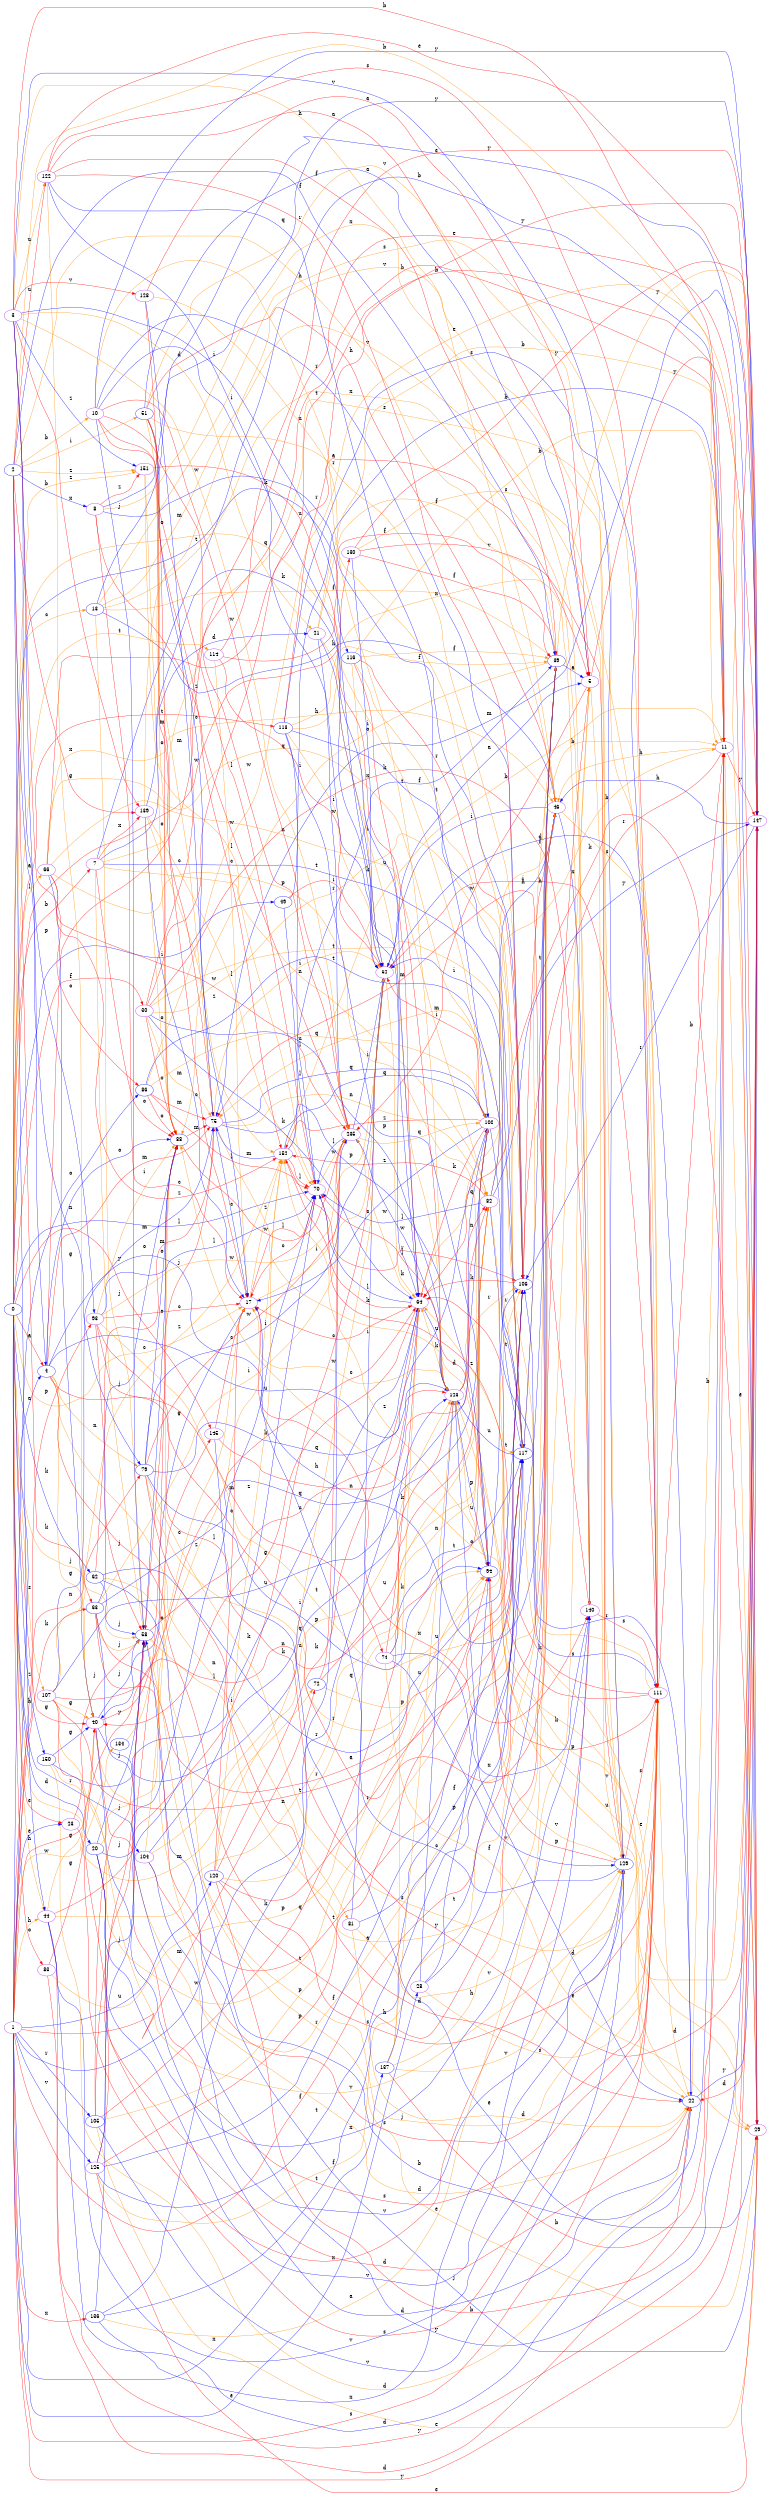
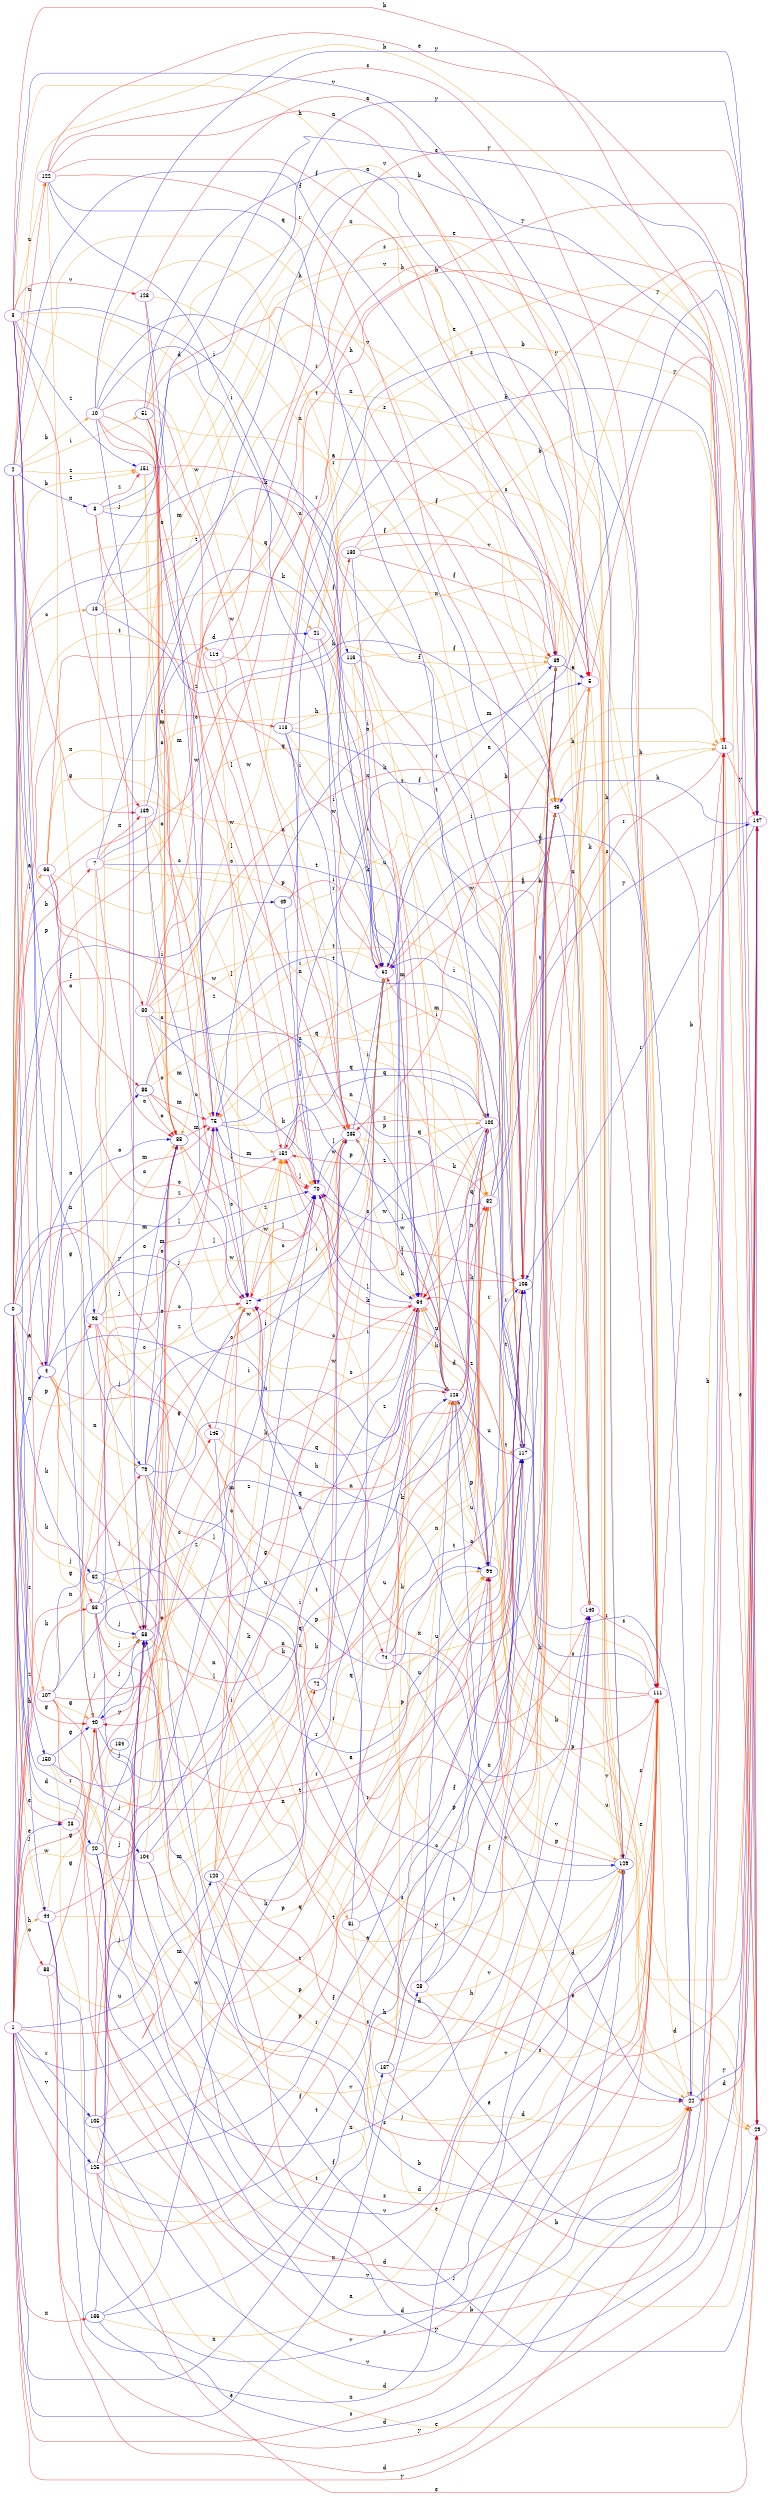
(144, 1172) -> (144, 1172)
(29, 1839) -> (29, 1839)
